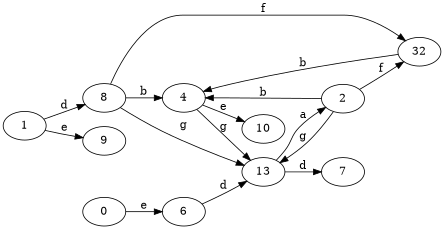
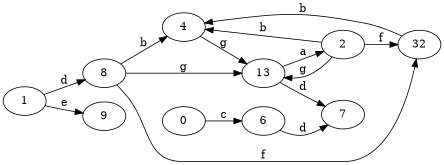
(263, 129) -> none
(221, 195) -> (301, 135)
(144, 206) -> (224, 115)
